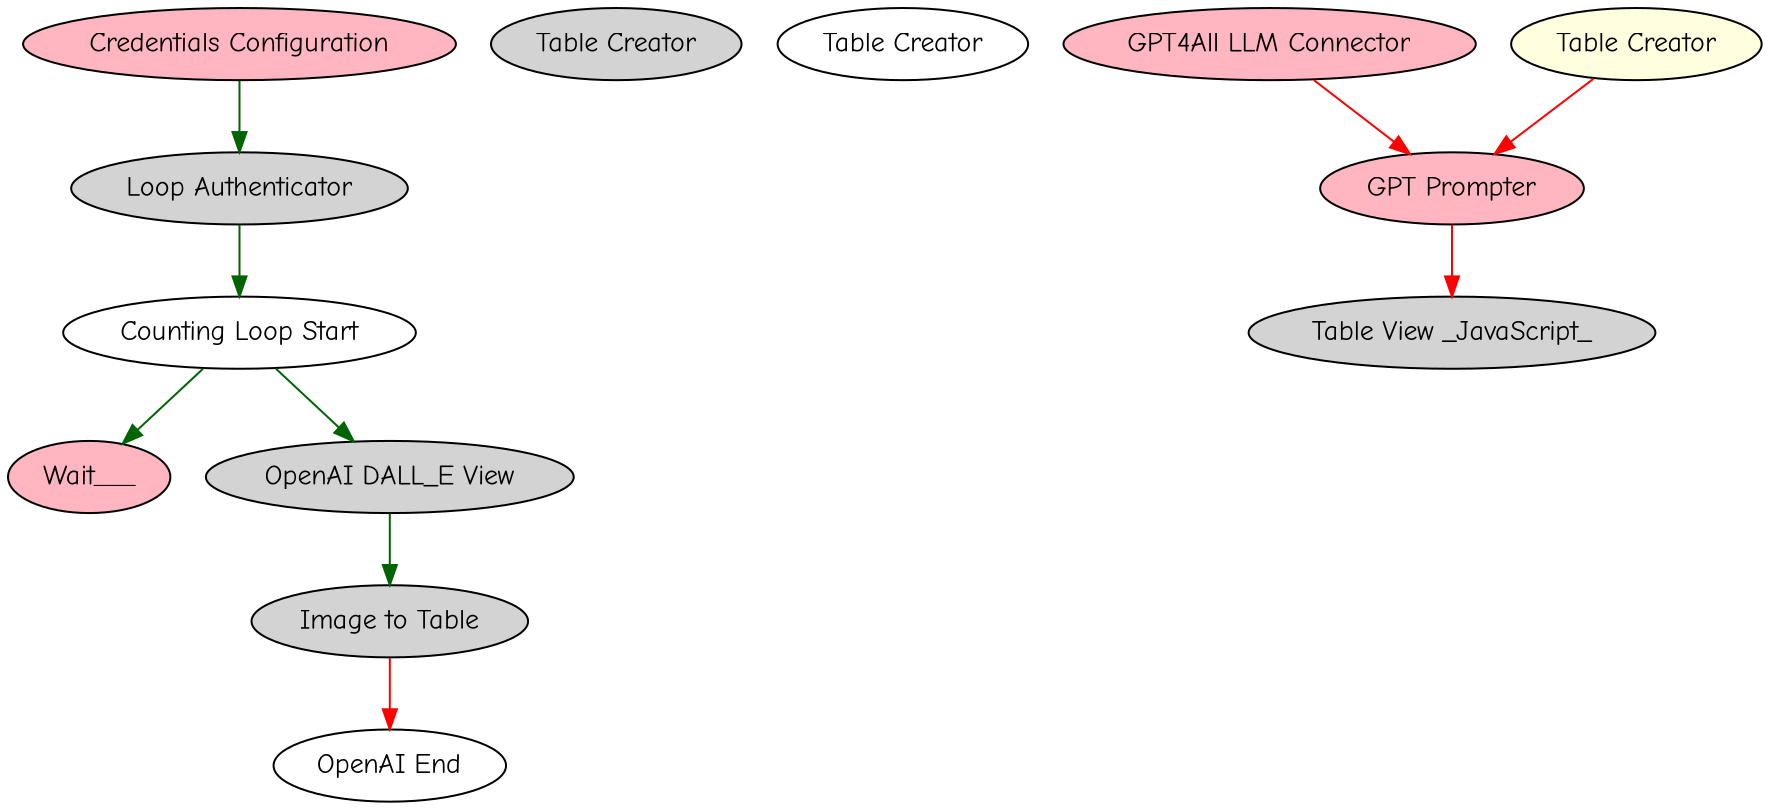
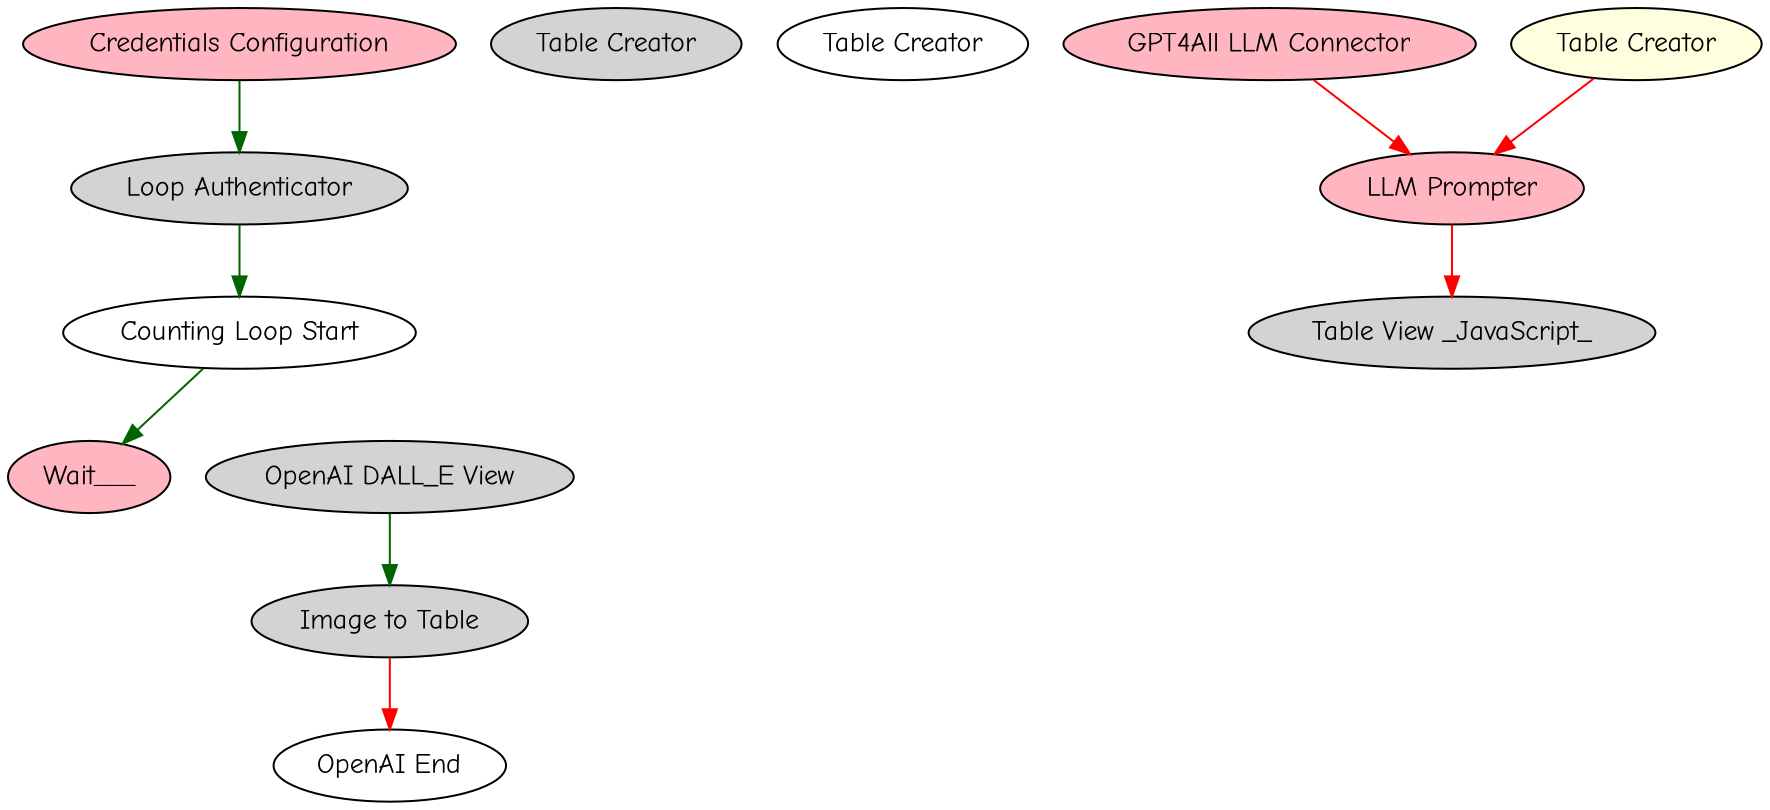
(1452, 188) -> (1452, 188)
(307, 398) -> none
